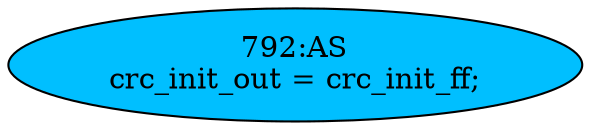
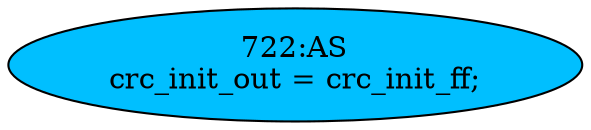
(295, 65) -> (295, 65)
